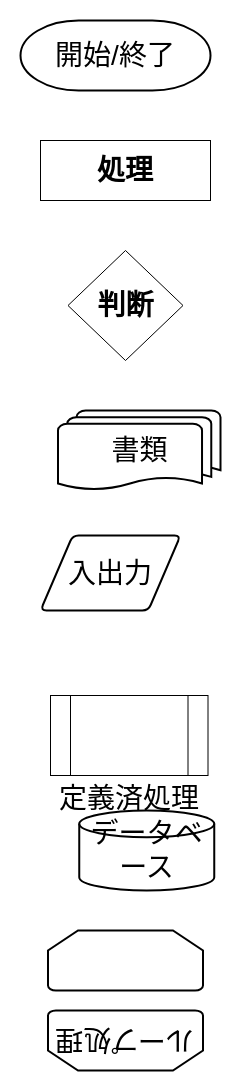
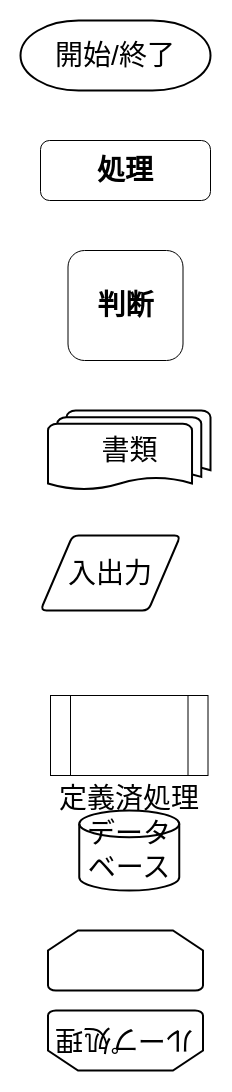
(126, 171) -> (126, 171)
(126, 306) -> (126, 306)
(139, 451) -> (129, 451)
(147, 851) -> (129, 851)
